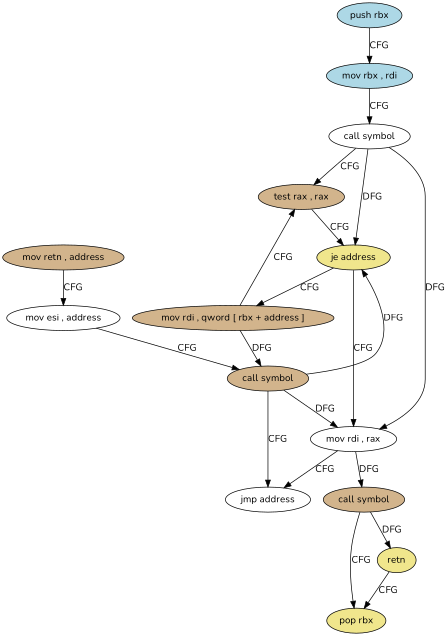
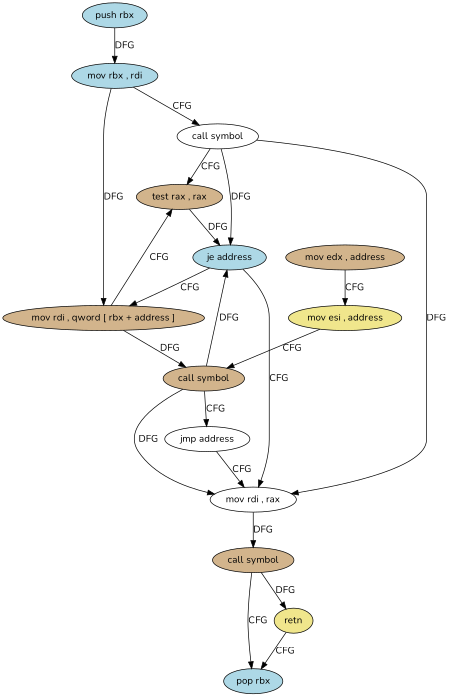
(379, 46) -> (125, 46)
none -> (104, 193)
(340, 227) -> (218, 227)
(63, 257) -> (345, 257)
(354, 257) -> (230, 257)
(63, 318) -> (345, 318)
(314, 467) -> (228, 466)
(356, 621) -> (253, 681)
